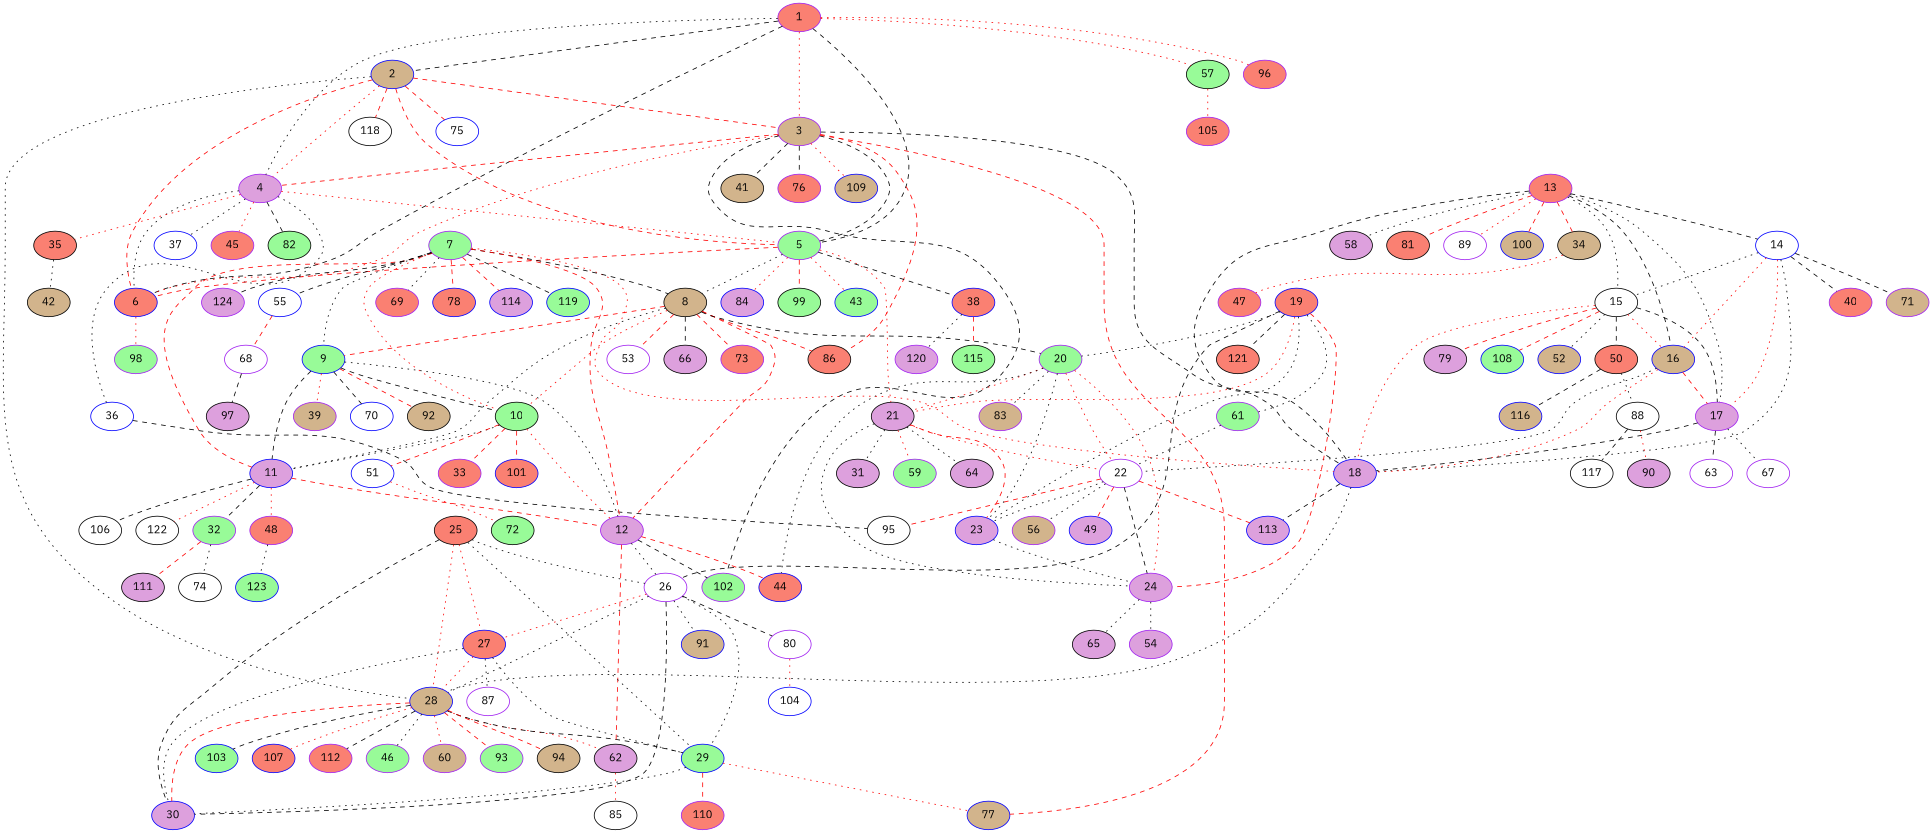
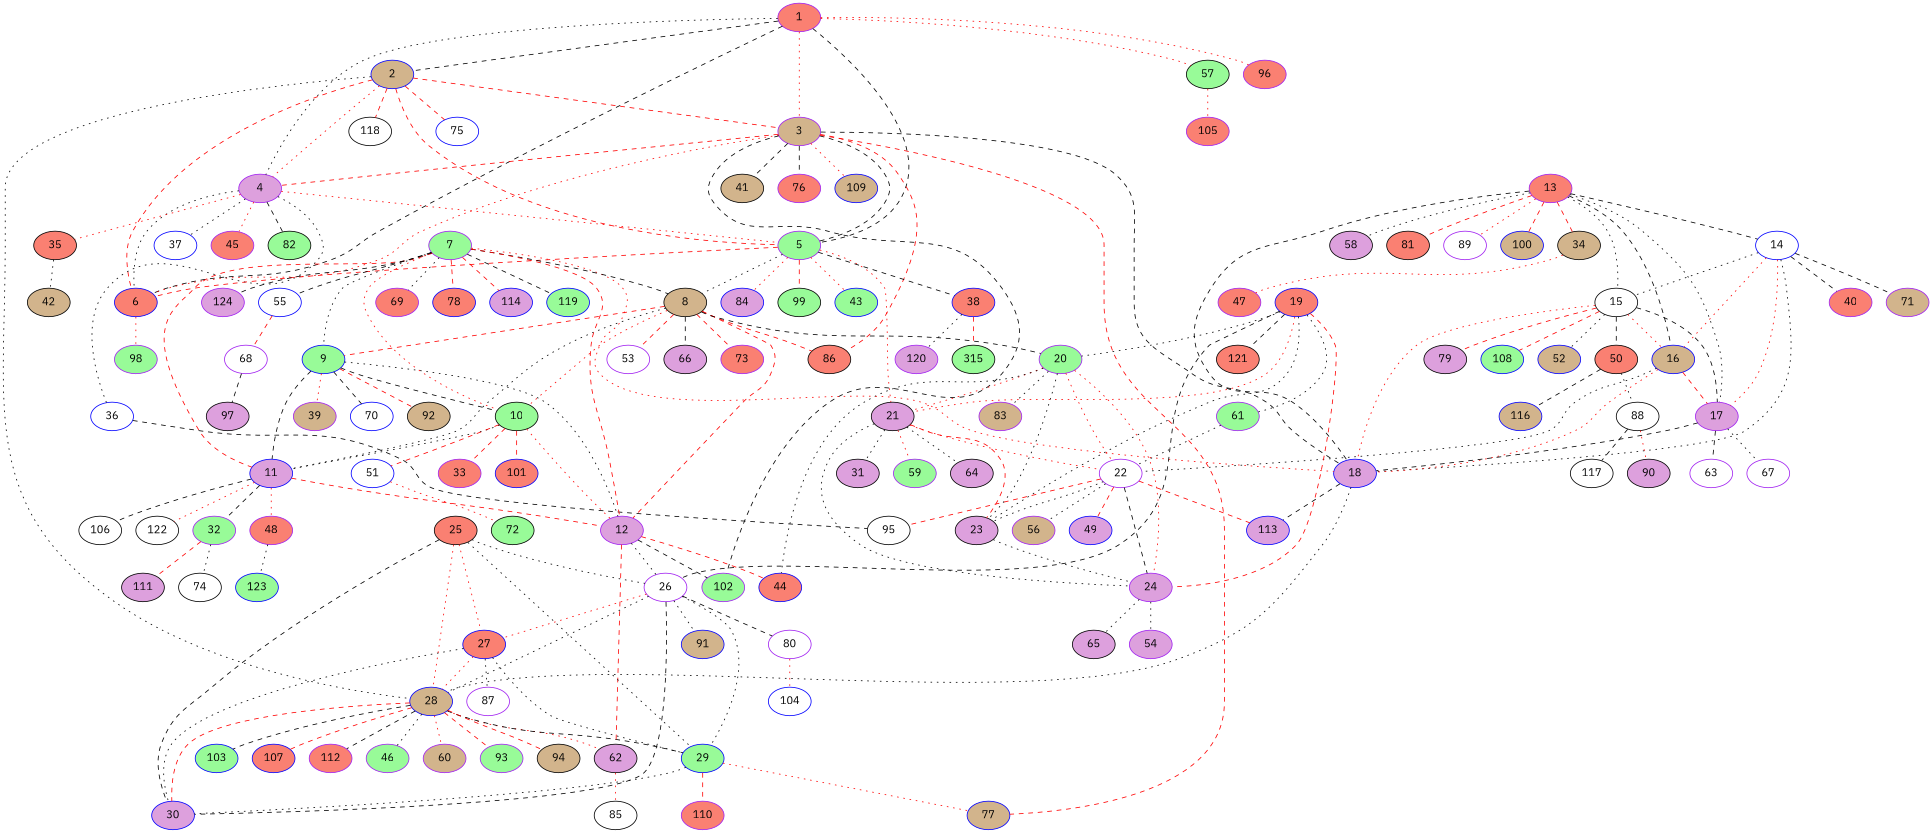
(973, 359) -> (973, 359)
(977, 530) -> (977, 530)
(350, 727) -> (350, 727)
